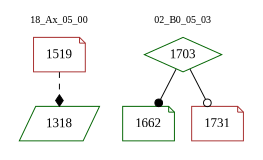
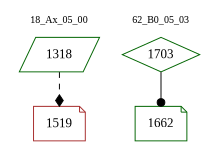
(183, 21) -> (161, 21)
(59, 83) -> (59, 83)
(218, 124) -> none
